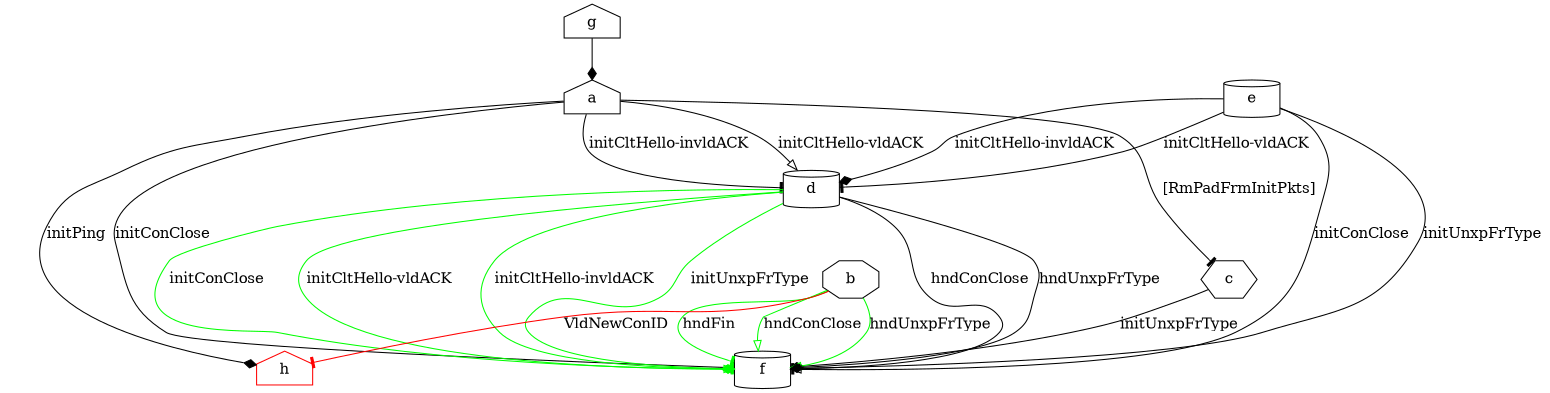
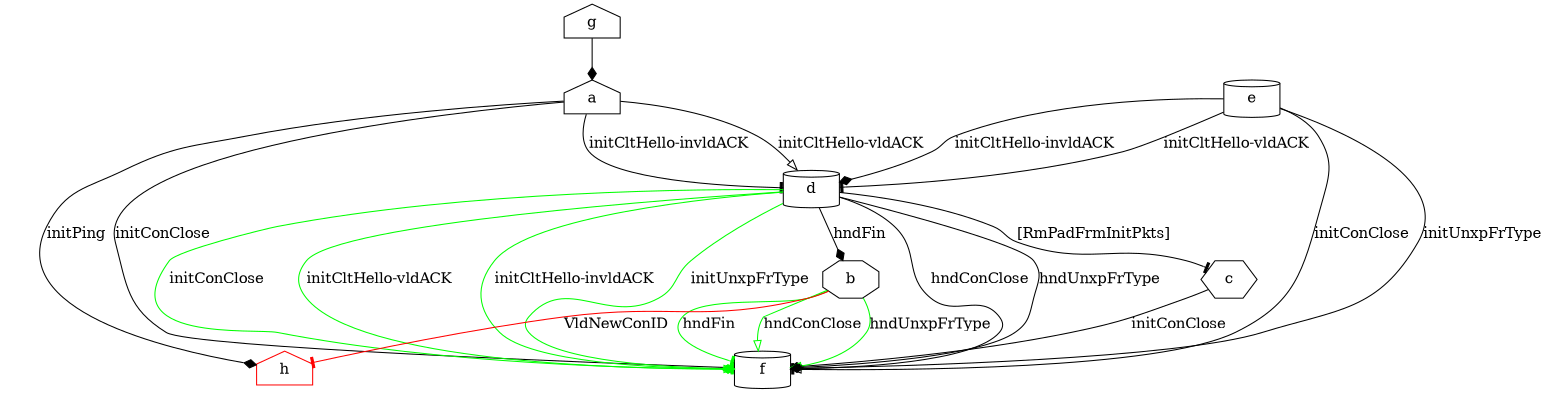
(949, 112) -> (1019, 243)
none -> (828, 228)
(1181, 325) -> (1181, 325)
